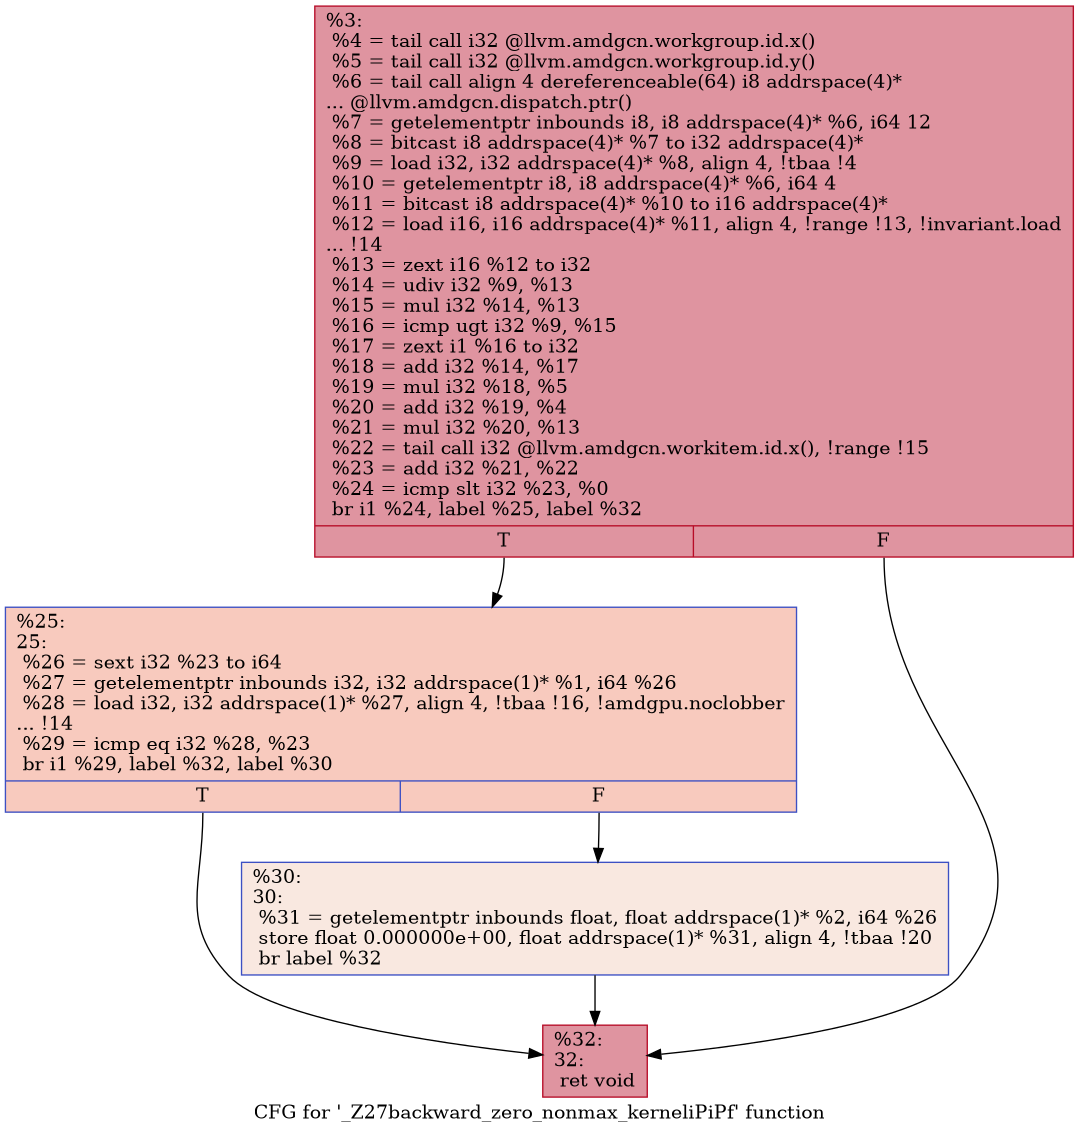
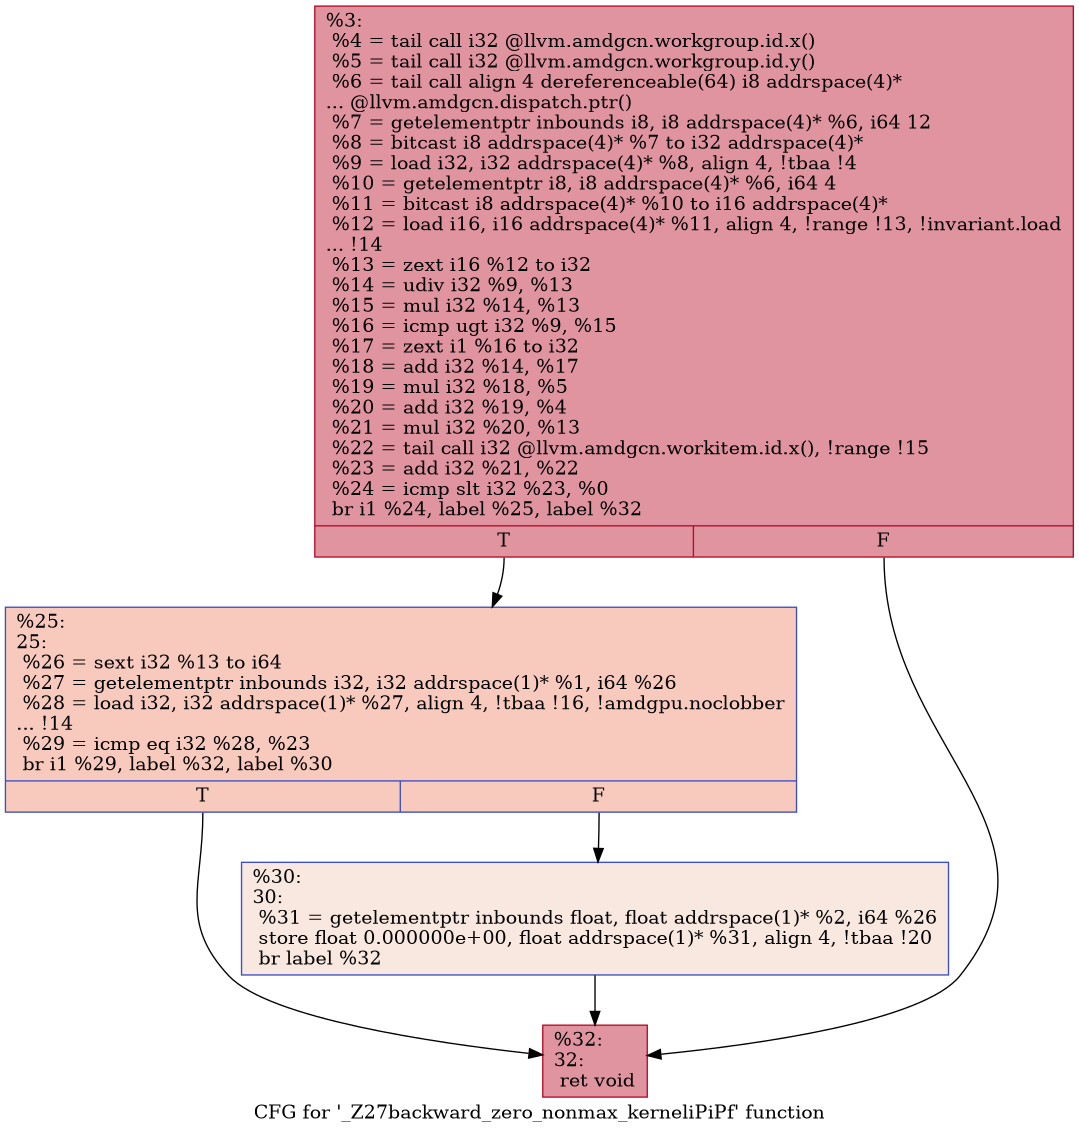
(149, 663) -> (149, 663)
